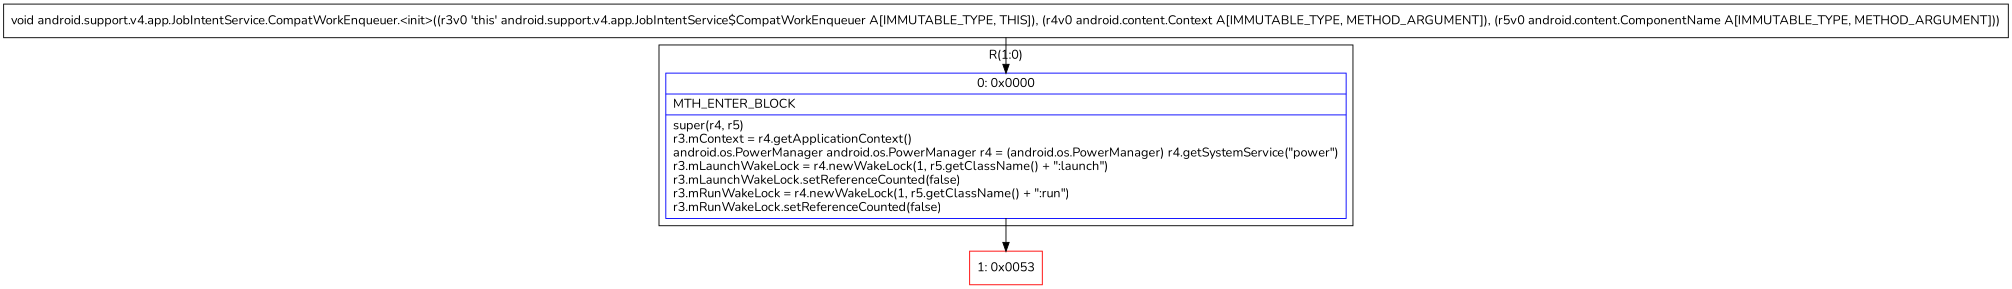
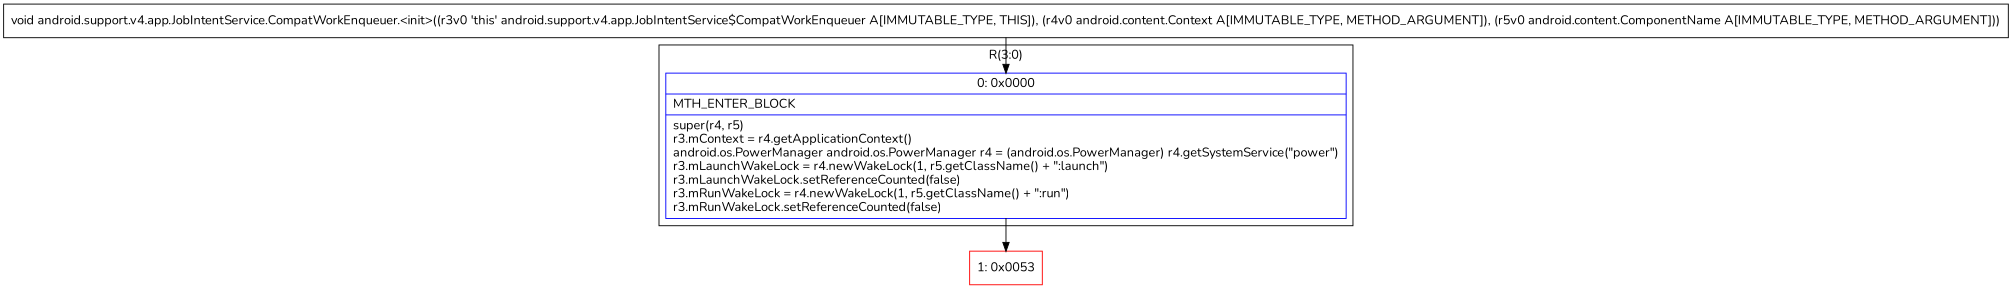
(1006, 55) -> (1006, 55)
